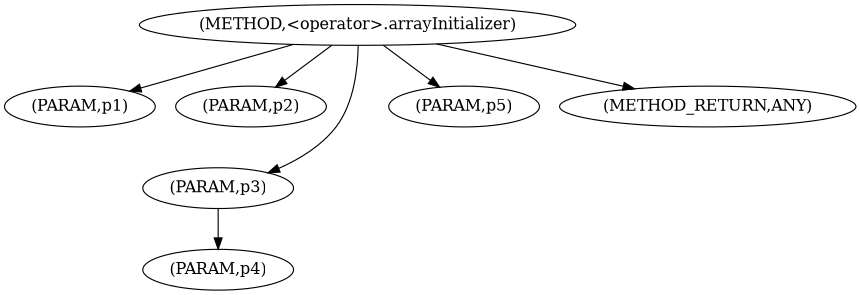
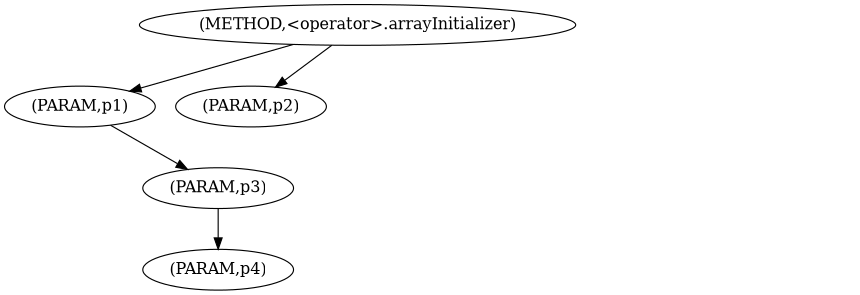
(464, 107) -> none
(708, 107) -> none
(340, 121) -> (144, 144)
